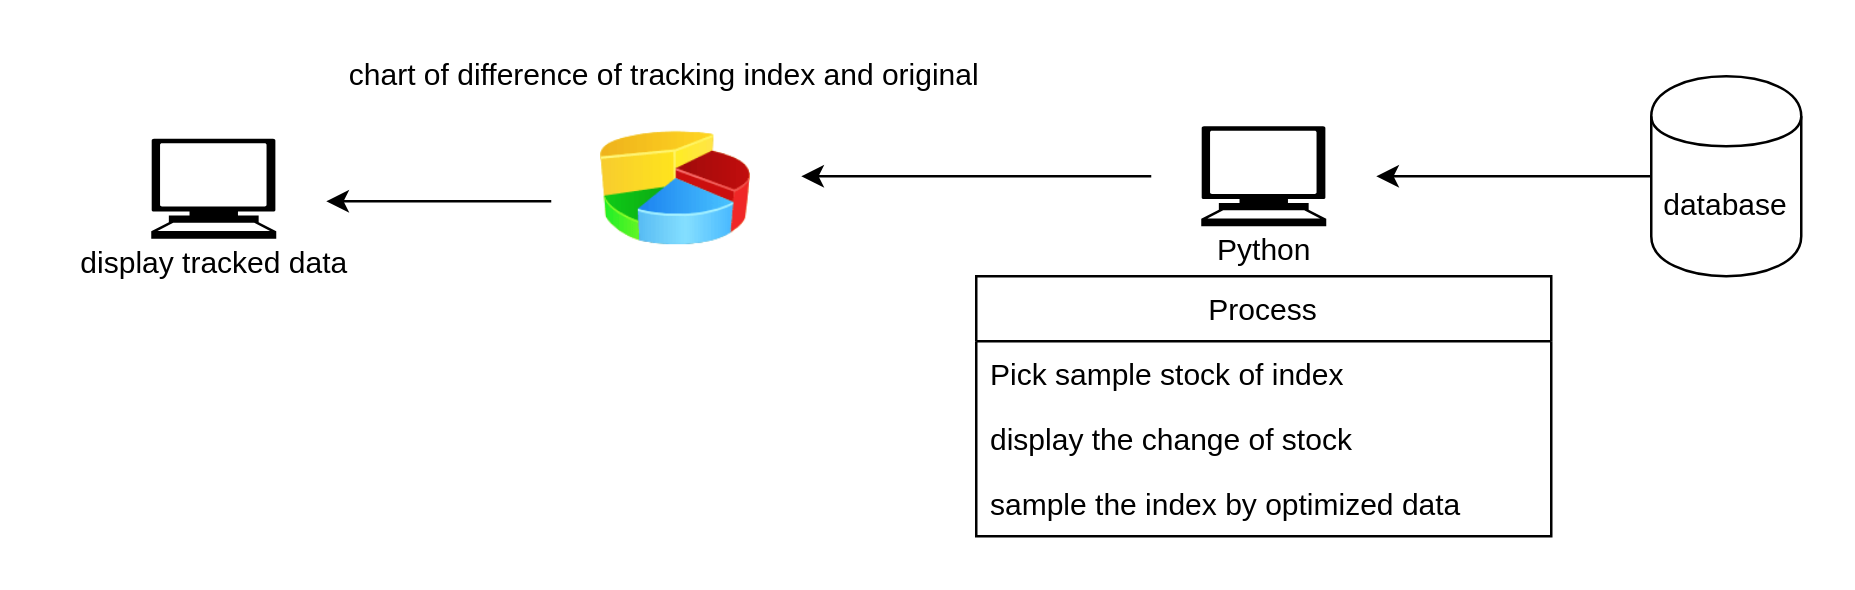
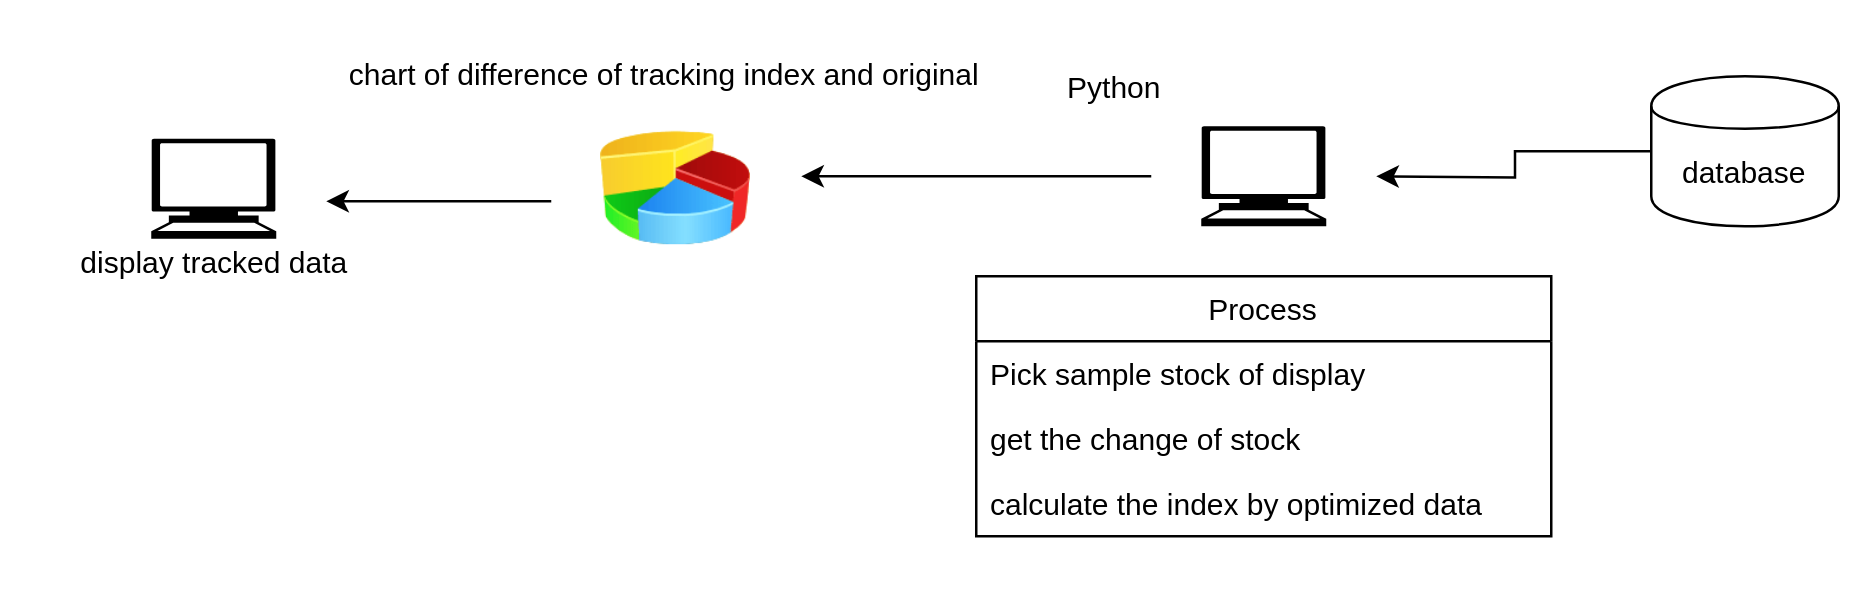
(1726, 176) -> (1745, 151)
(1264, 251) -> (1114, 89)
(1181, 375) -> (1194, 375)
(1193, 440) -> (1168, 440)
(1241, 505) -> (1262, 505)
